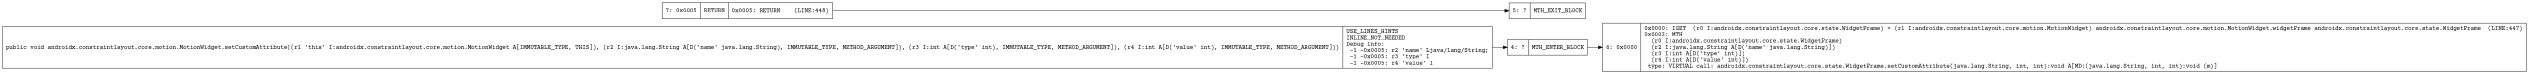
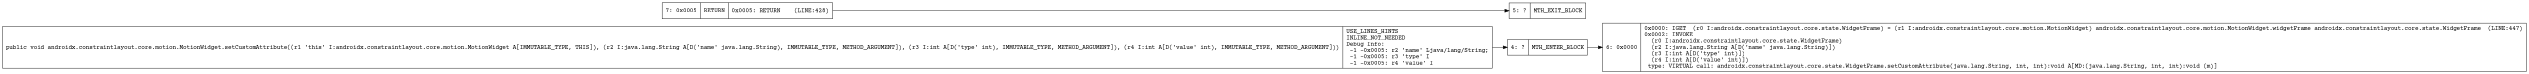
(780, 11) -> (780, 11)
(1667, 35) -> (1672, 35)
